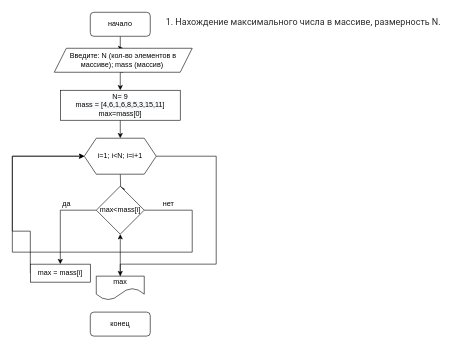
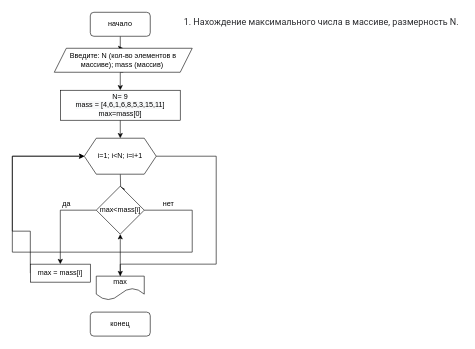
(303, 21) -> (321, 21)
